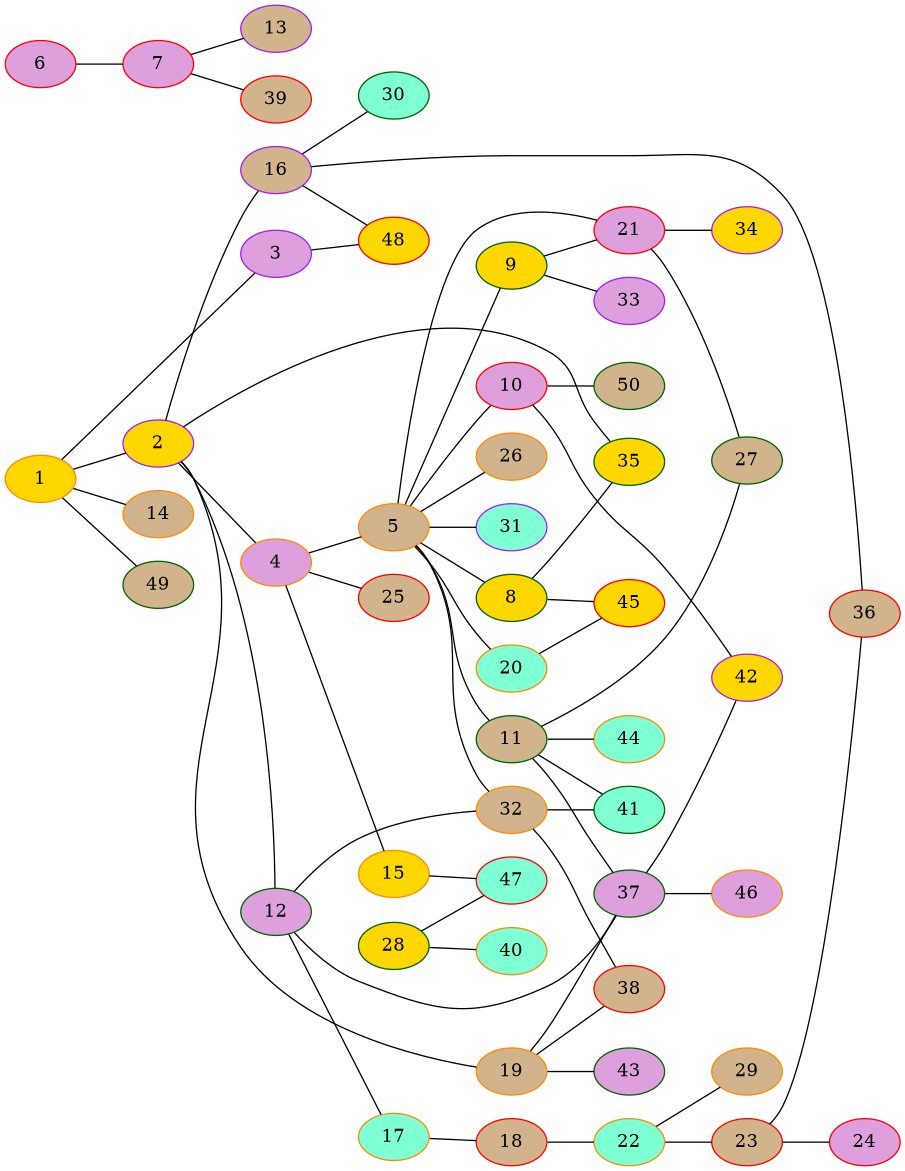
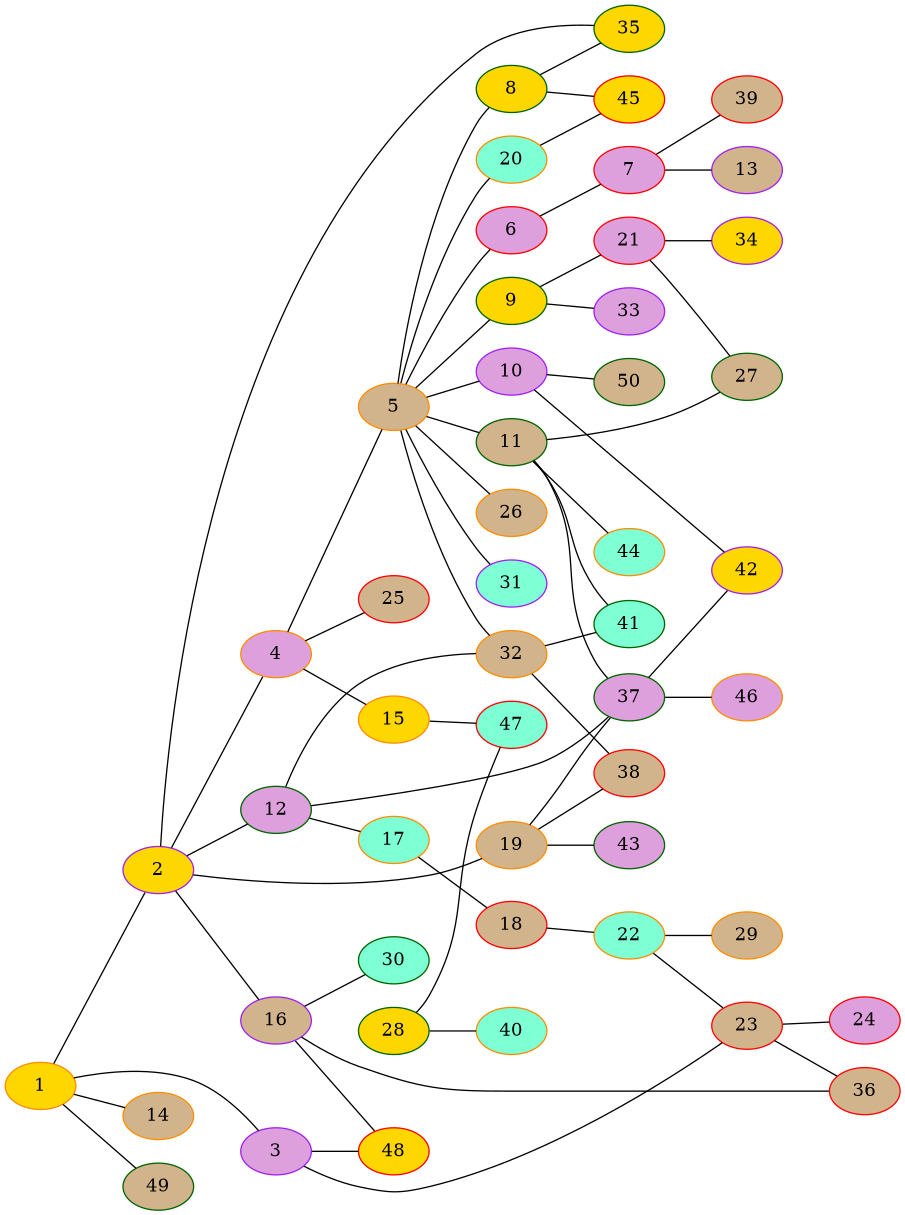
(439, 301) -> (444, 314)
(512, 386) -> (512, 372)
none -> (523, 1155)
